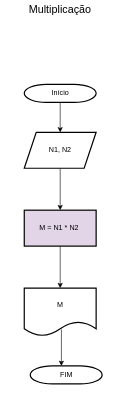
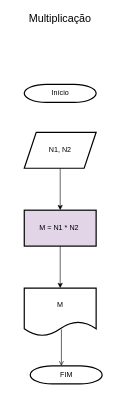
(60, 9) -> (60, 18)
(60, 126) -> none
(62, 360) -> (62, 361)
